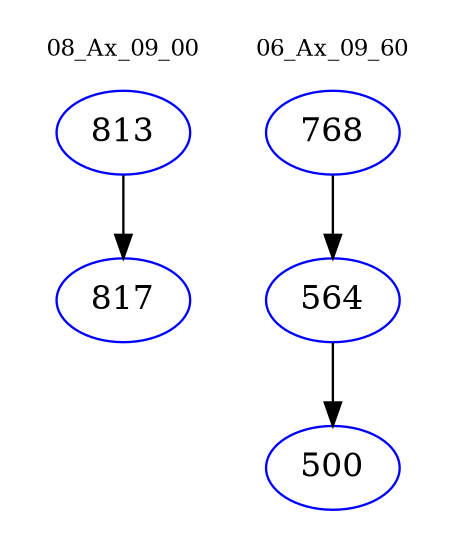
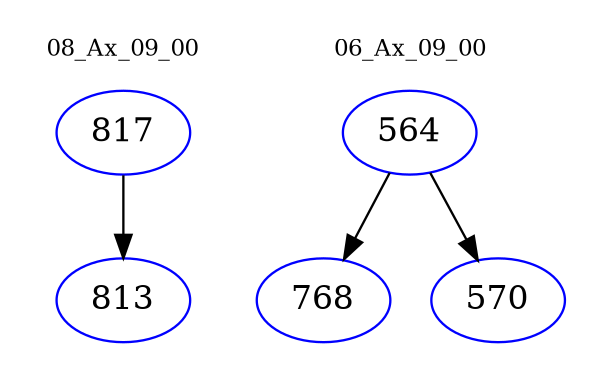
(333, 50) -> (411, 50)
(123, 205) -> (123, 205)
(333, 205) -> (372, 206)
(333, 468) -> (498, 300)
